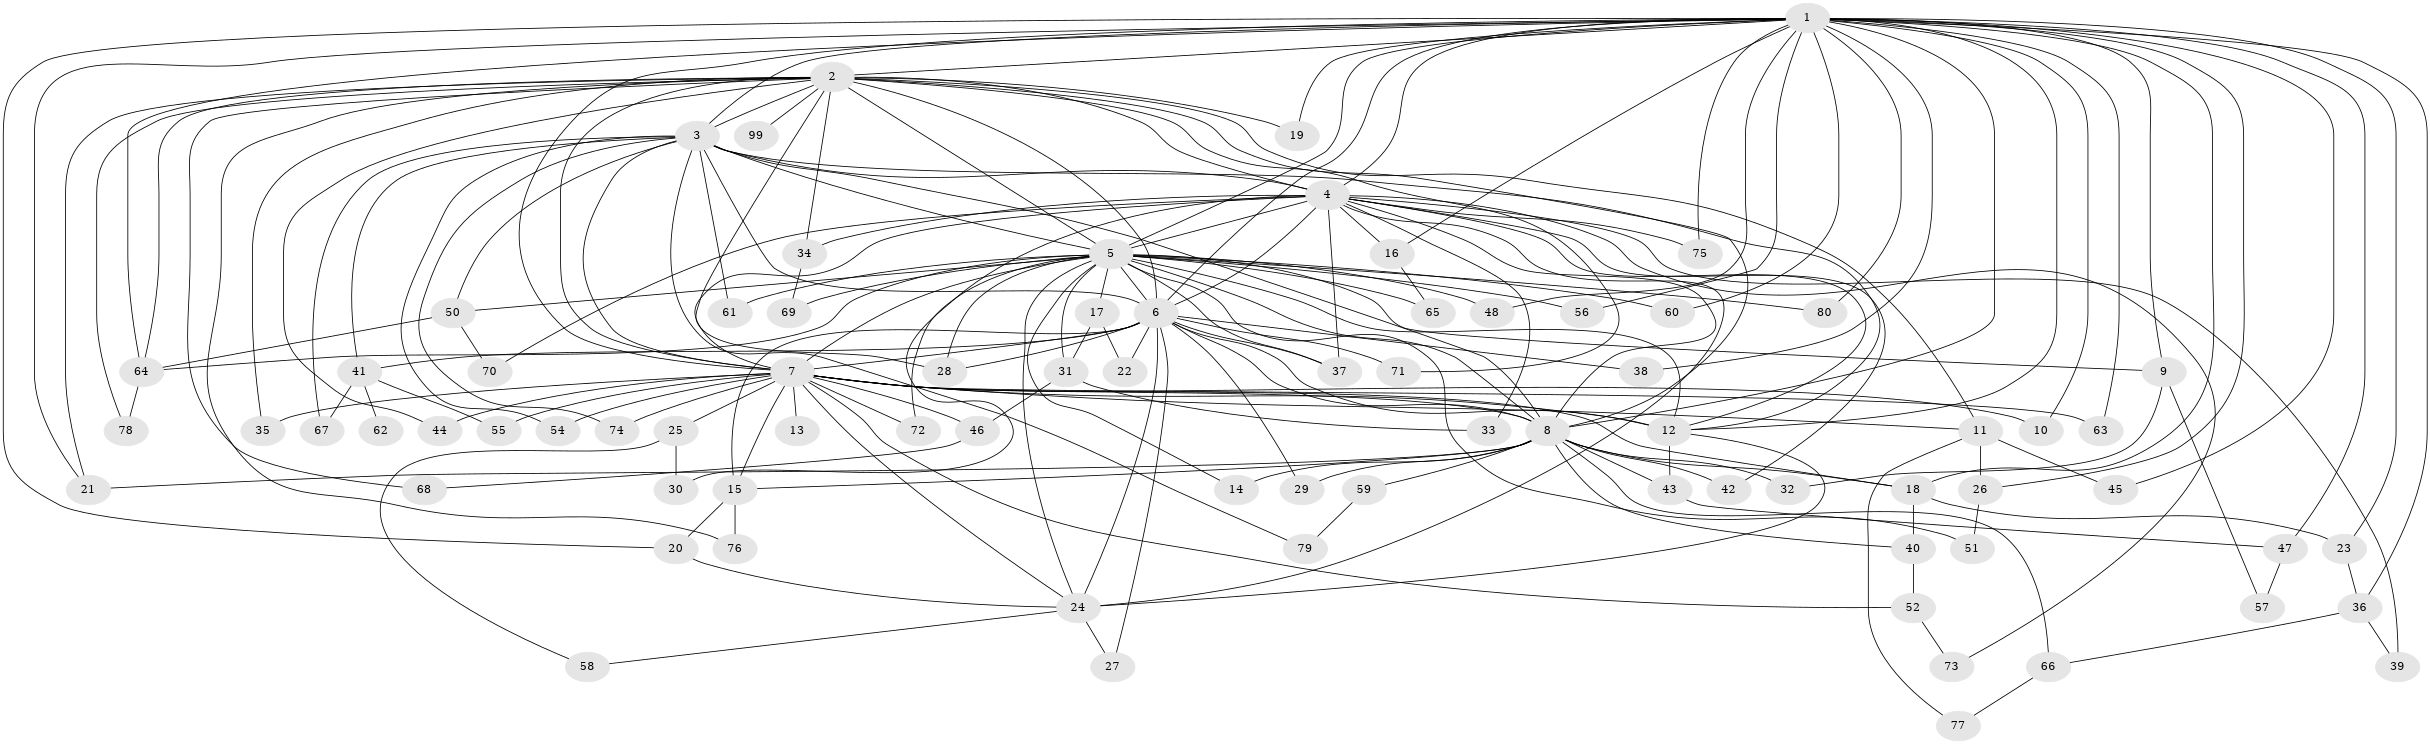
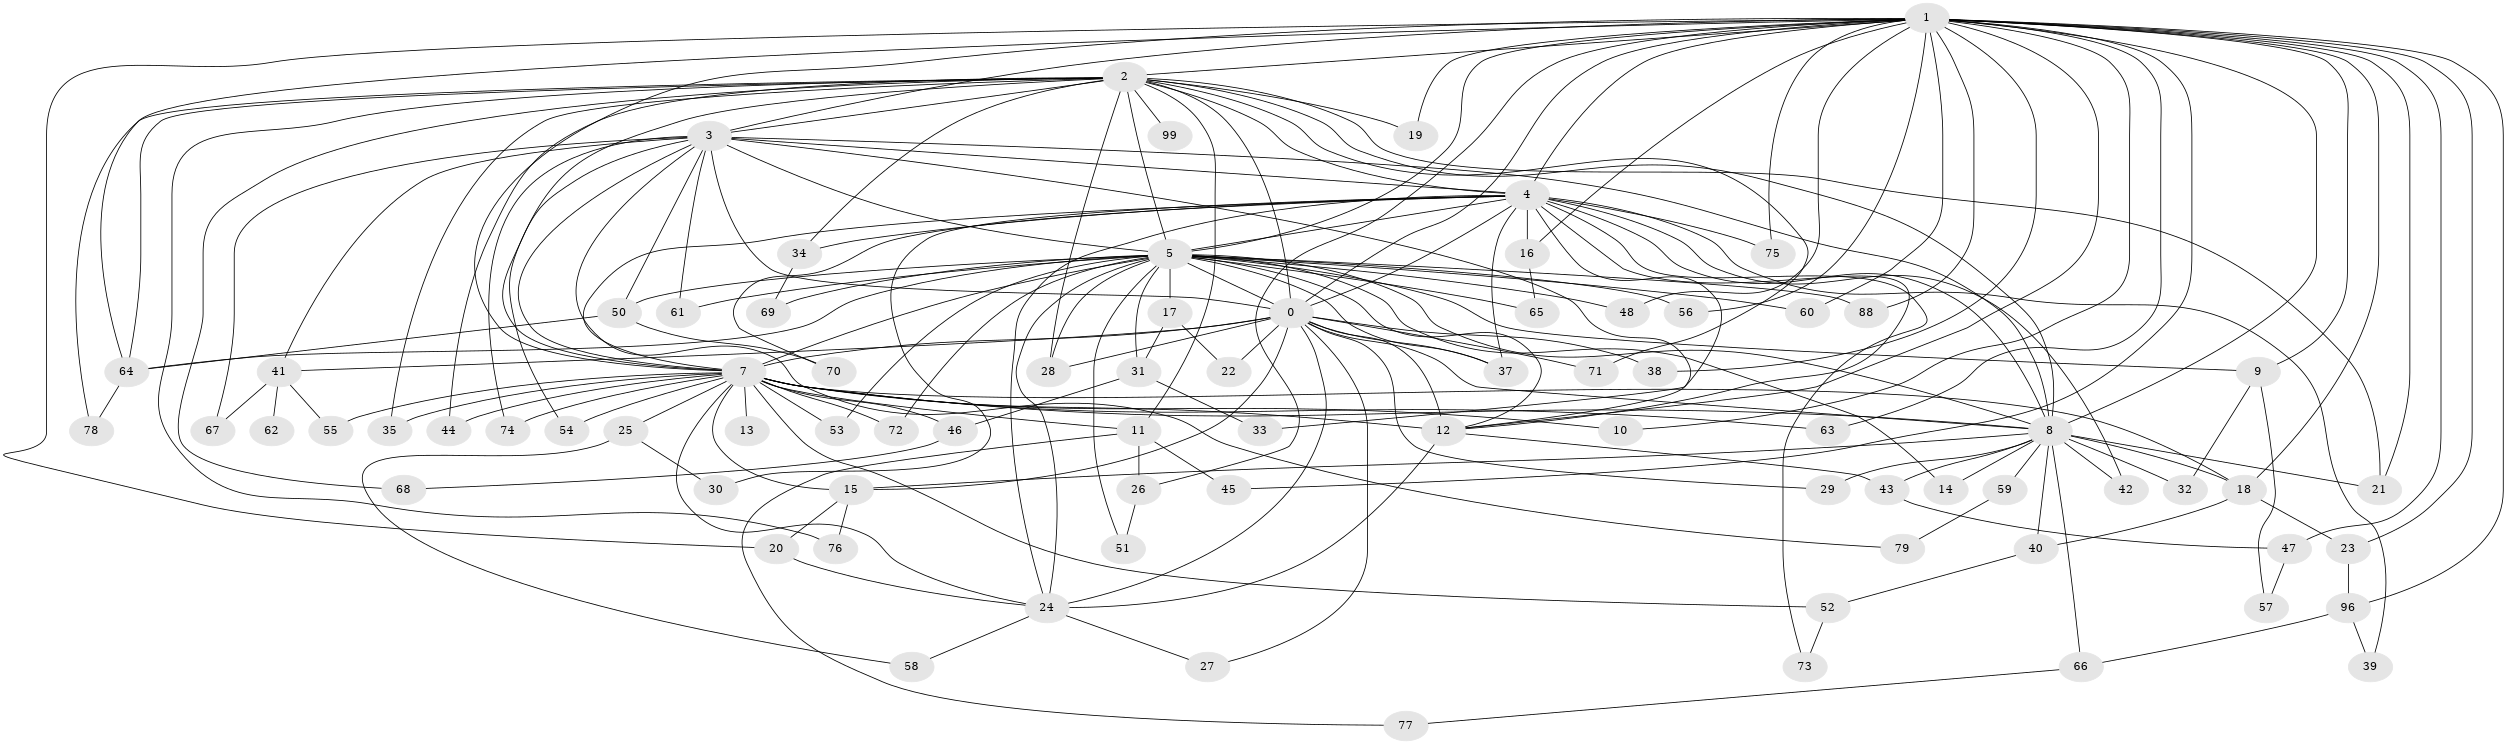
(1156, 313) -> (1291, 313)
(1825, 313) -> (1867, 313)
none -> (837, 431)
(2360, 608) -> (2348, 608)
